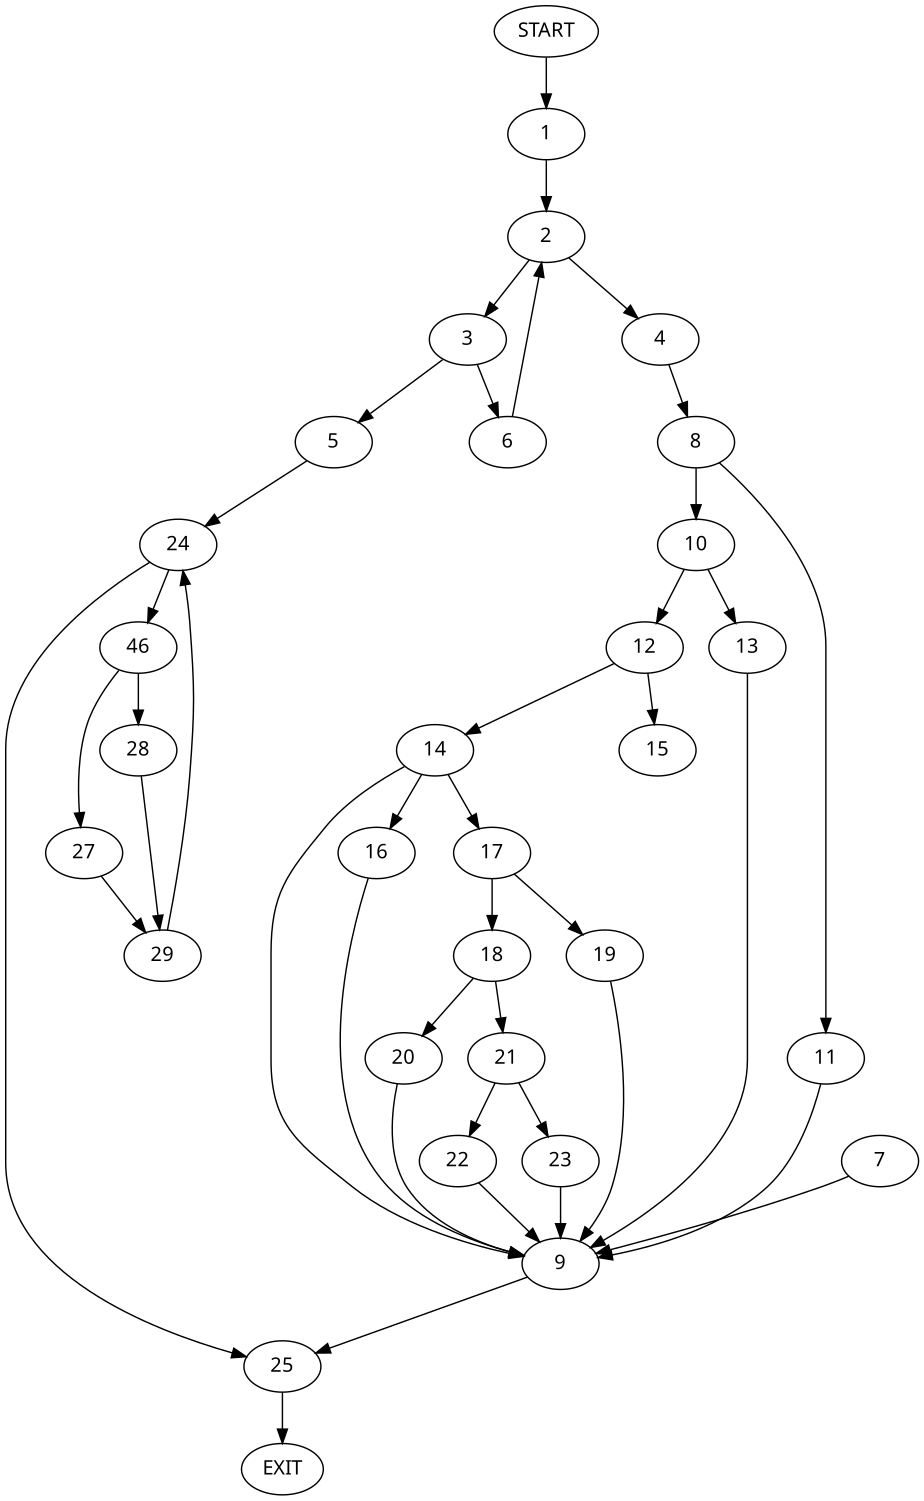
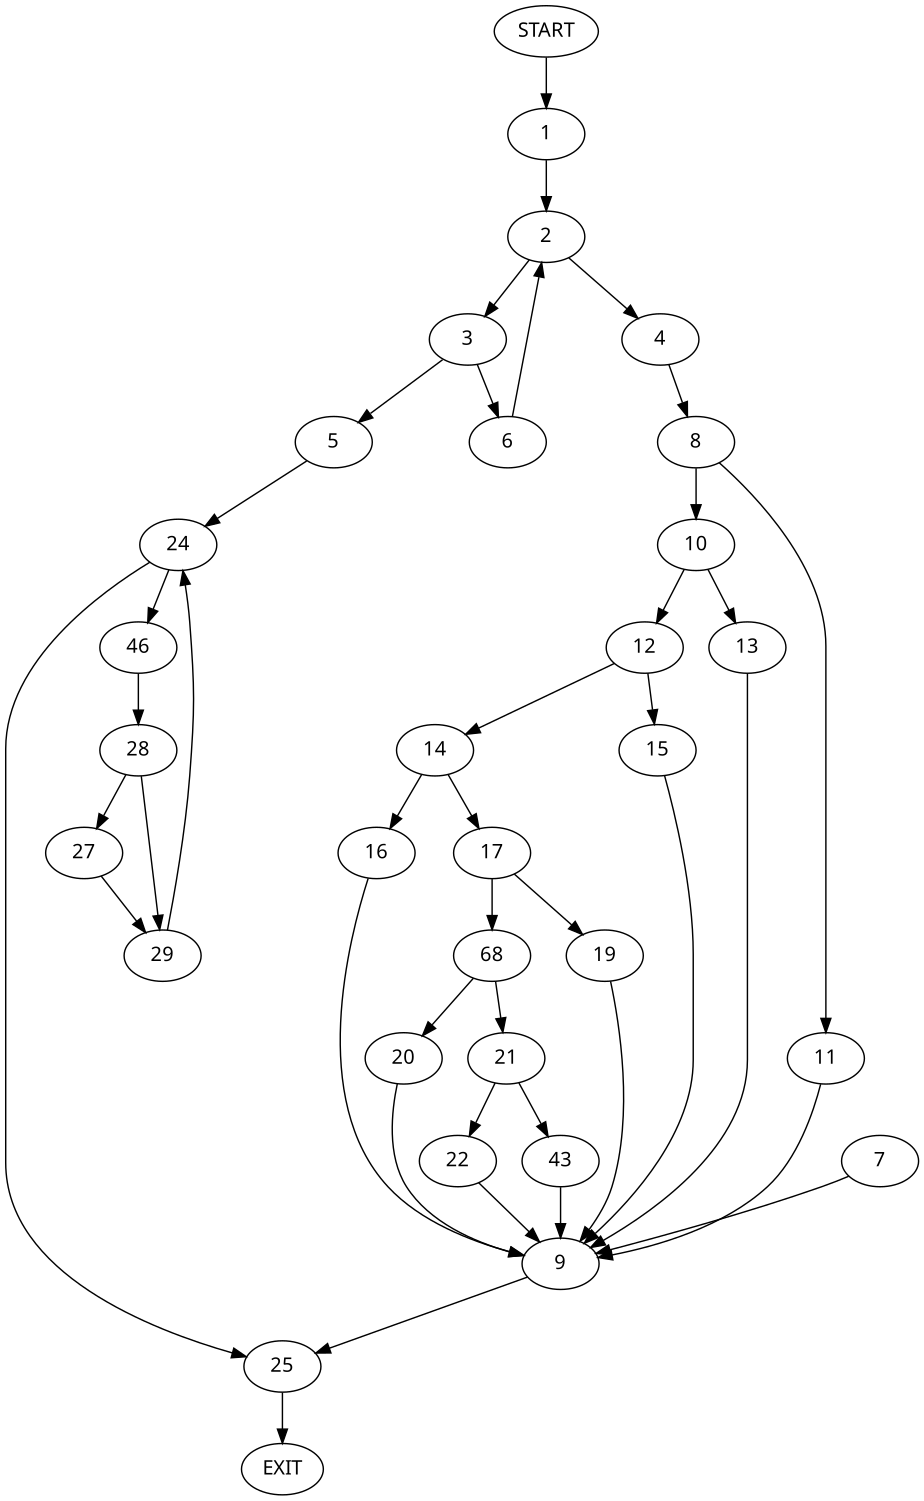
(84, 737) -> (115, 795)
(492, 956) -> (492, 956)
(271, 1051) -> (693, 1019)
(561, 1161) -> (561, 1161)
